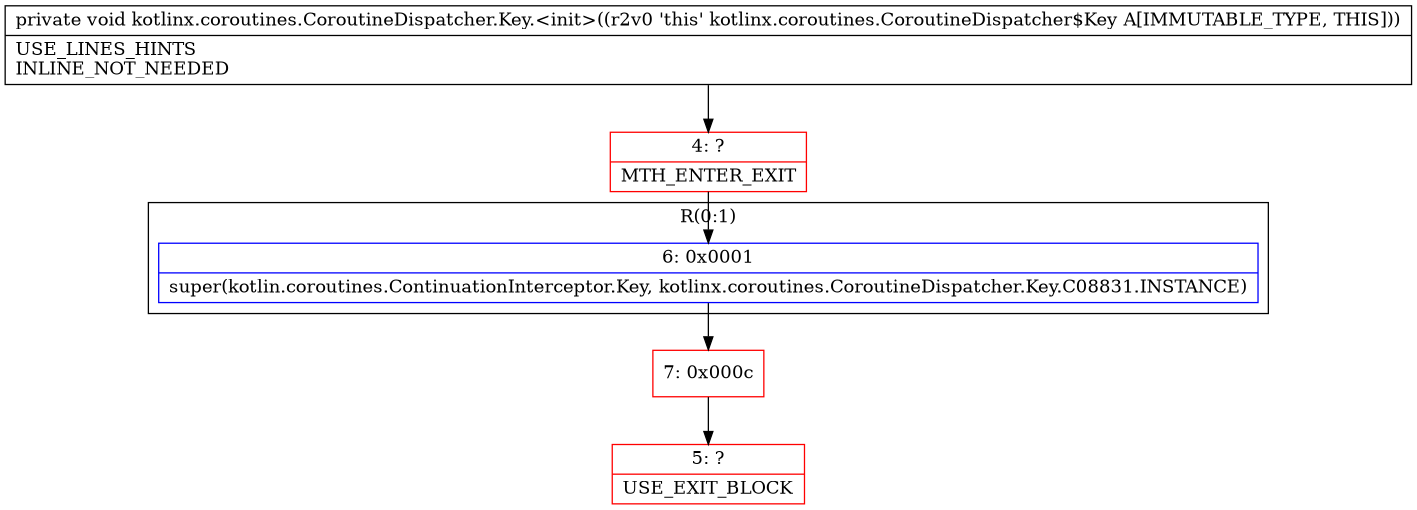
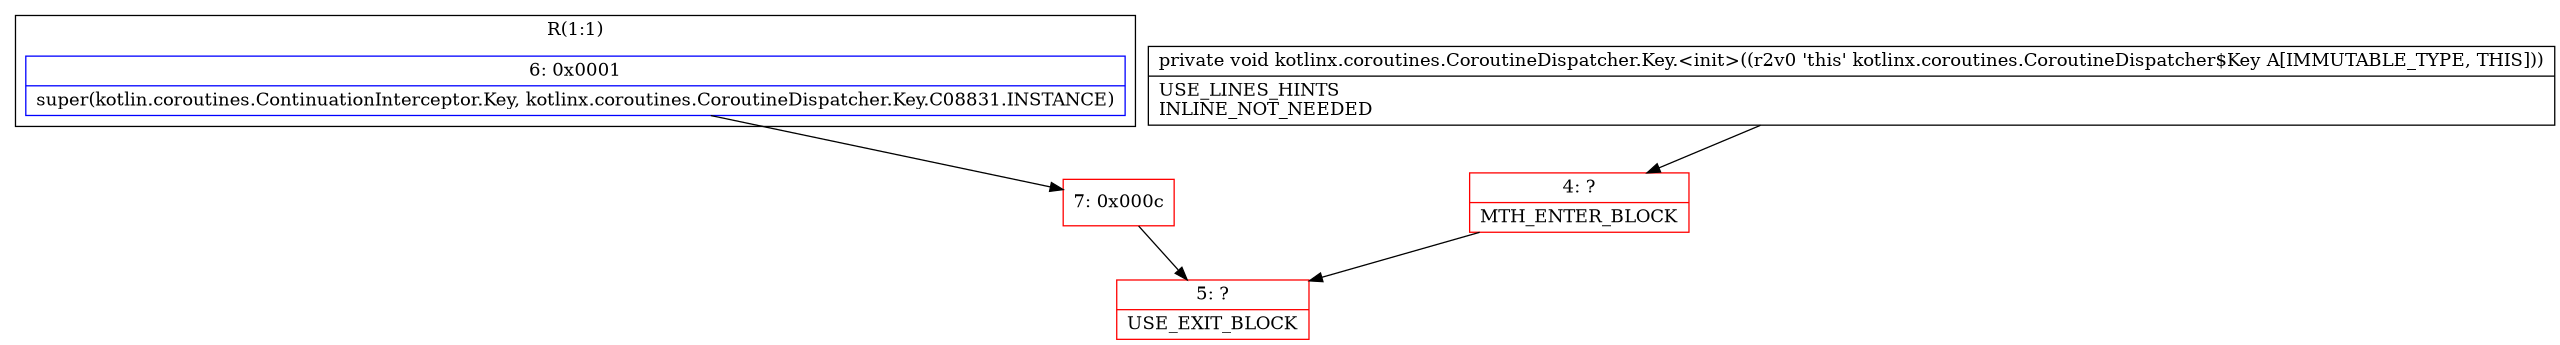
(708, 176) -> (1579, 217)
(708, 211) -> (1401, 255)
(708, 217) -> (575, 30)
